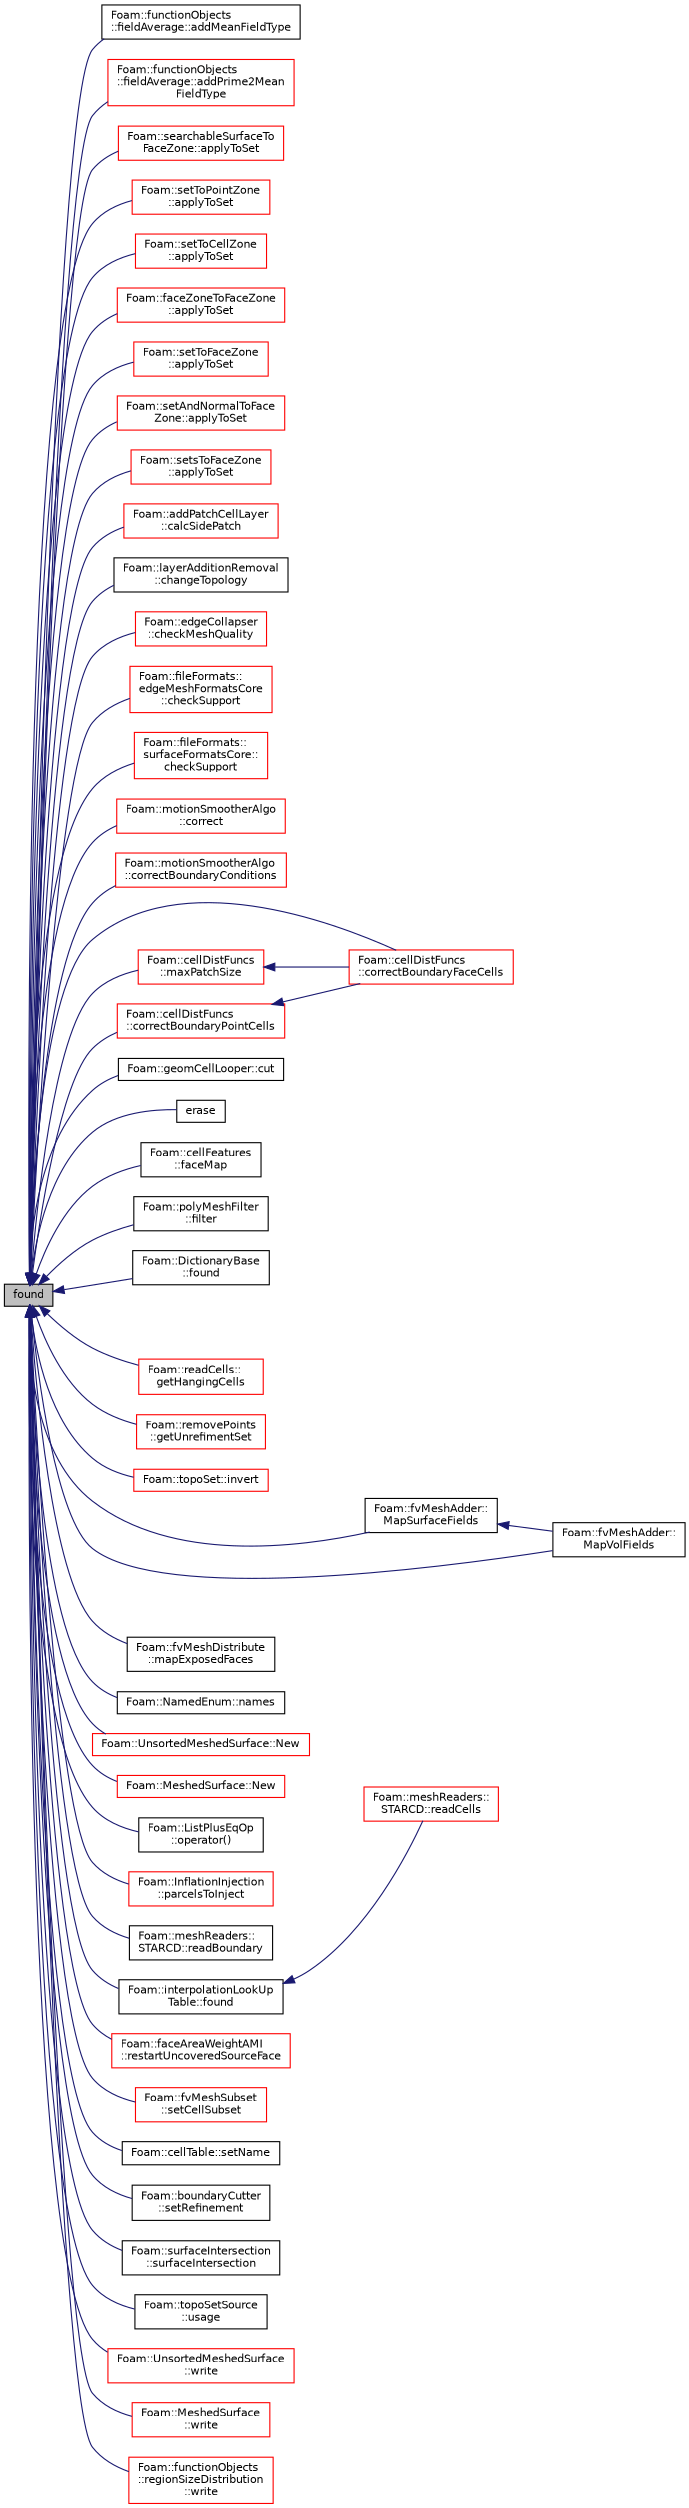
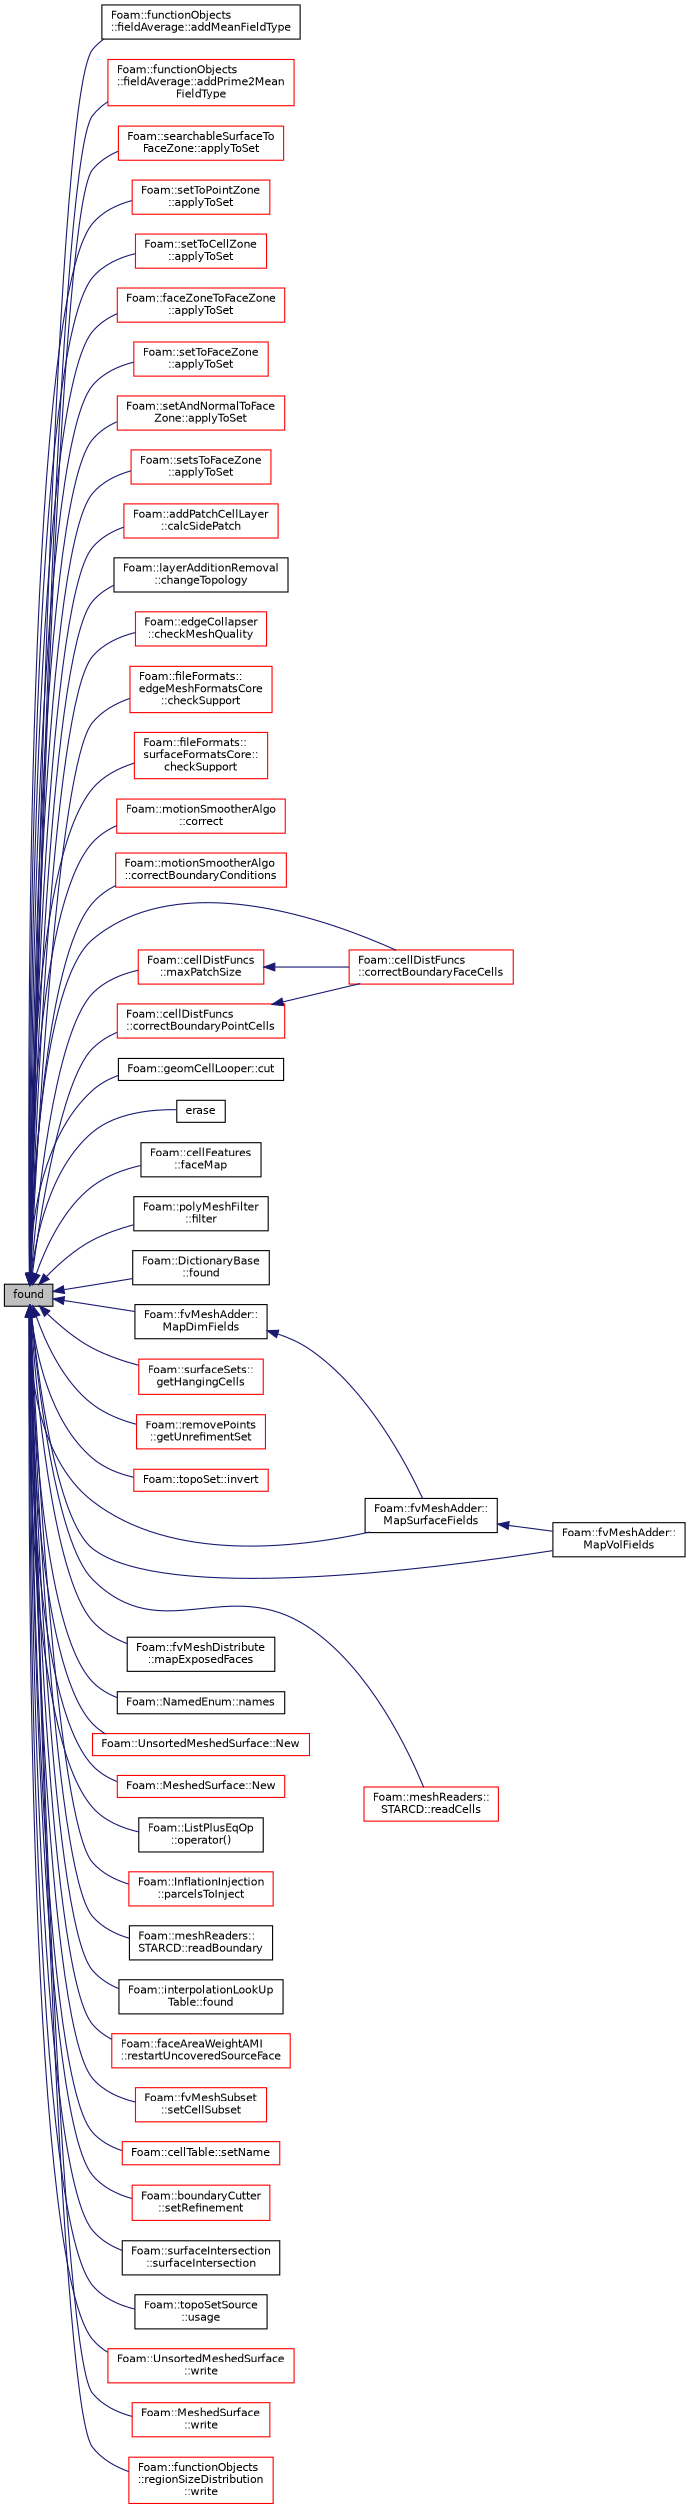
none -> (201, 1322)
(201, 1377) -> (201, 1377)
(370, 1910) -> (162, 1610)
(201, 2153) -> (201, 2153)
(201, 2203) -> (201, 2203)
